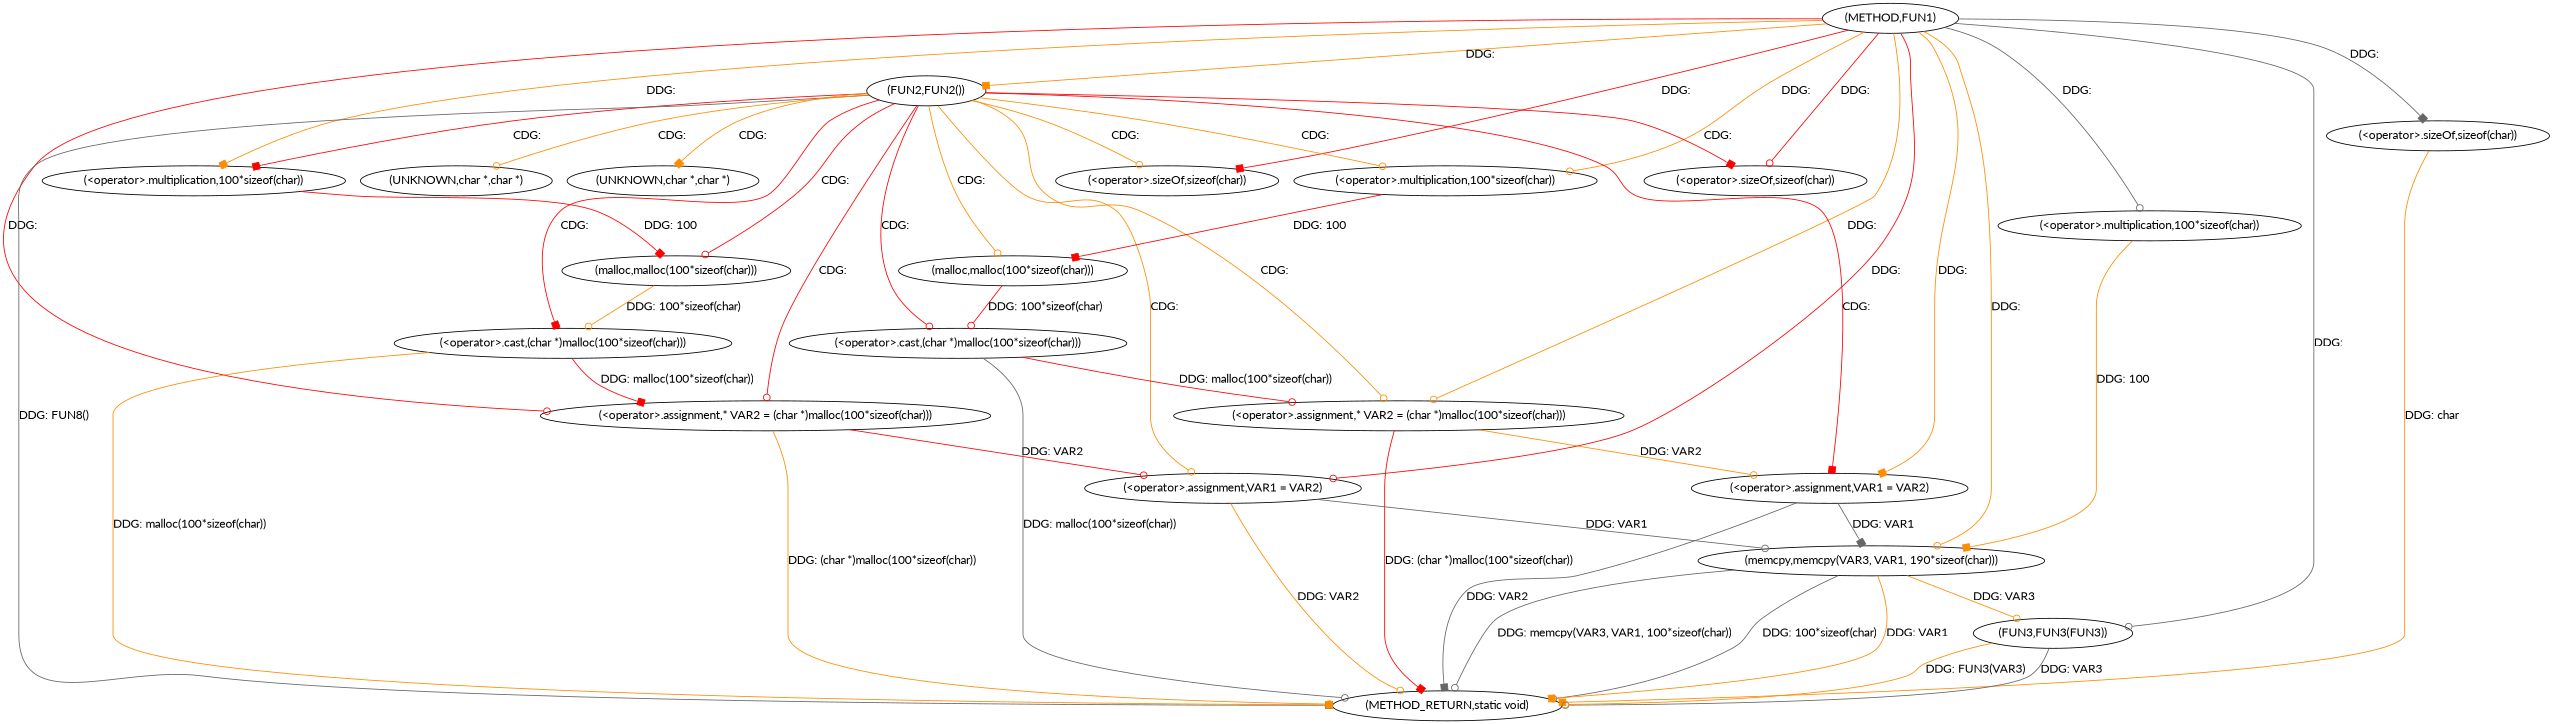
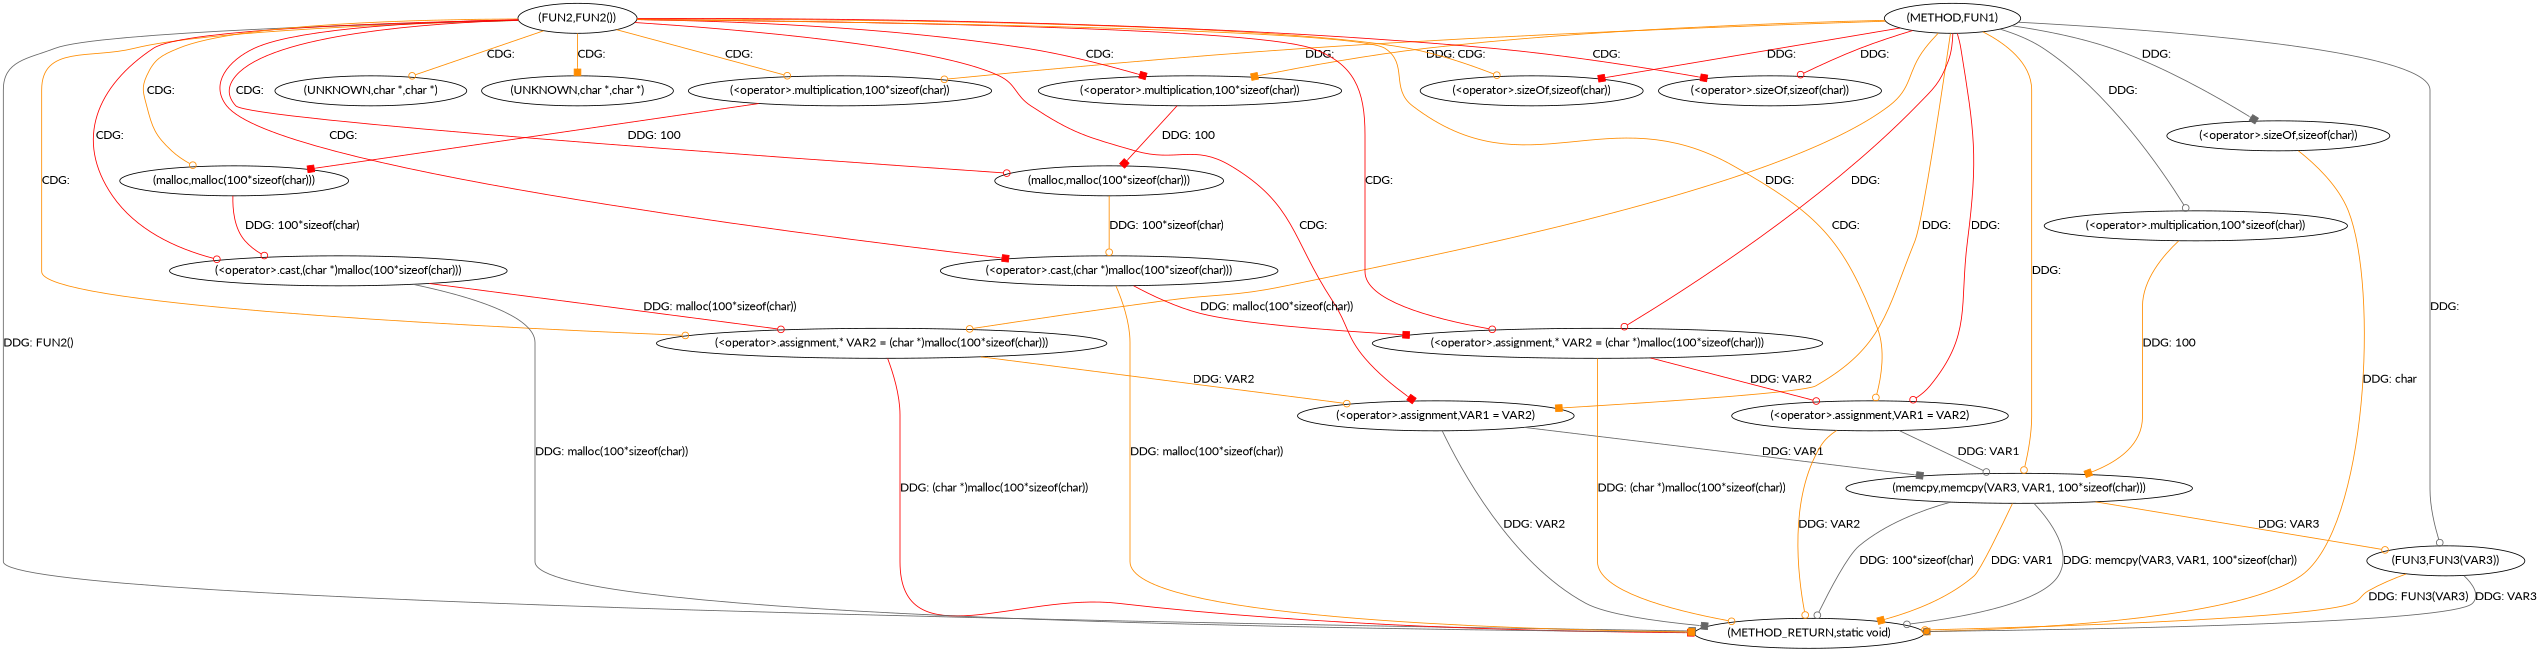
(1409, 55) -> none
(54, 416) -> (39, 343)
(1871, 561) -> (2019, 488)
(2053, 633) -> (2446, 561)
